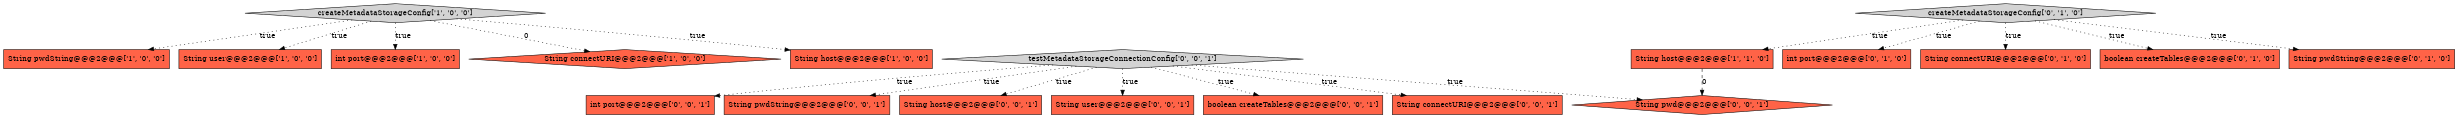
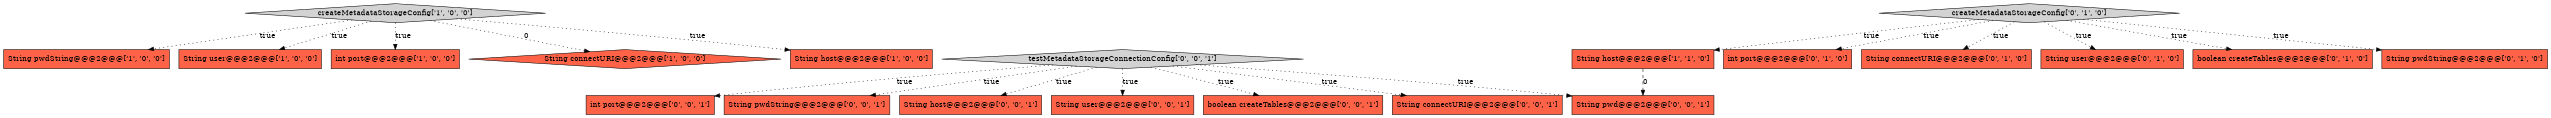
none -> (2112, 59)
(1702, 105) -> (1643, 105)
